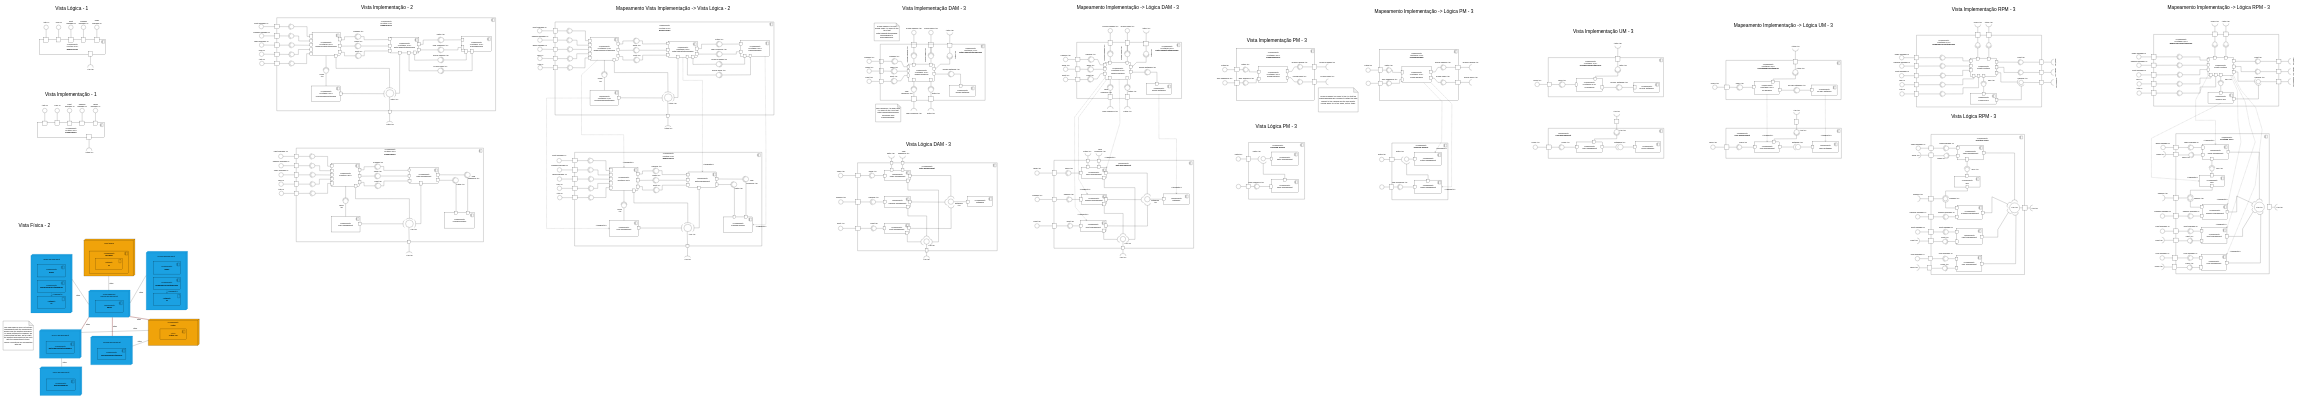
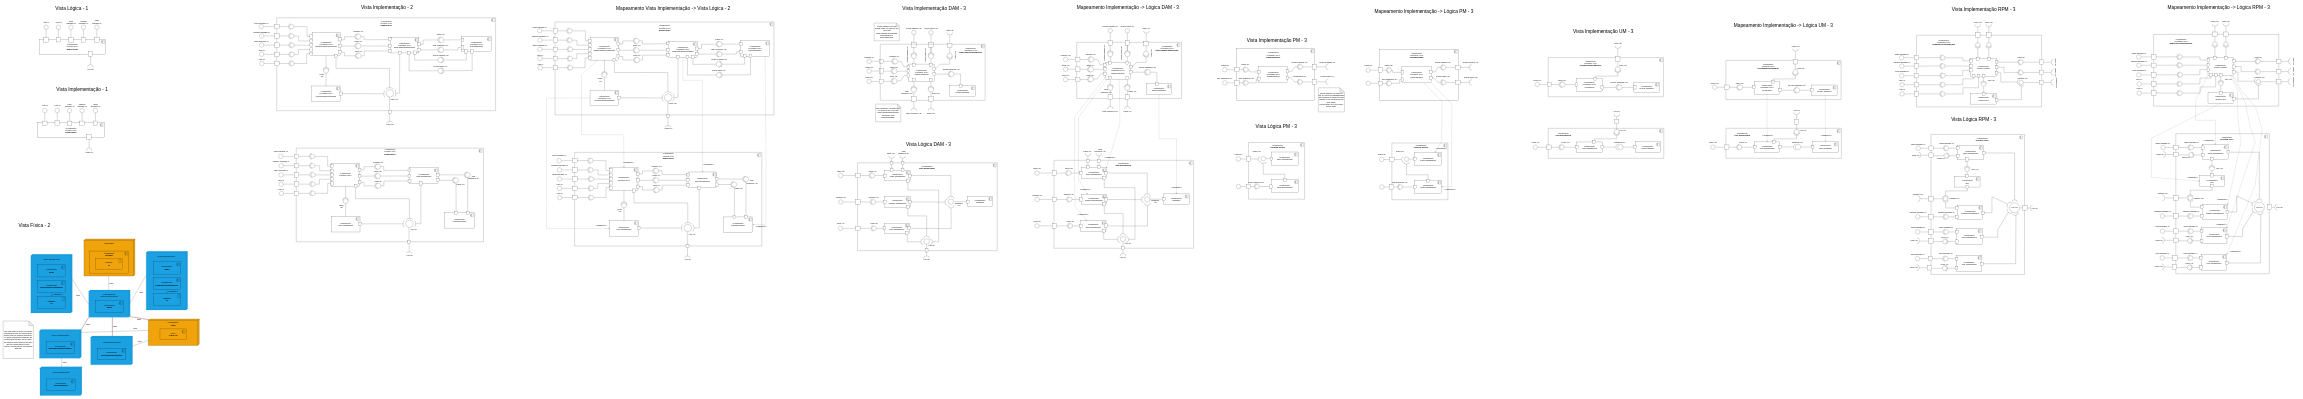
(71, 94) -> (82, 89)
(1338, 100) -> (1331, 100)
(1973, 117) -> (1973, 119)
(18, 335) -> (18, 340)
